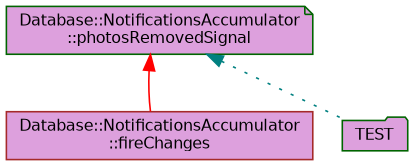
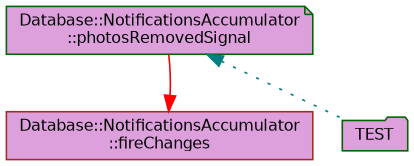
(149, 91) -> (170, 75)
